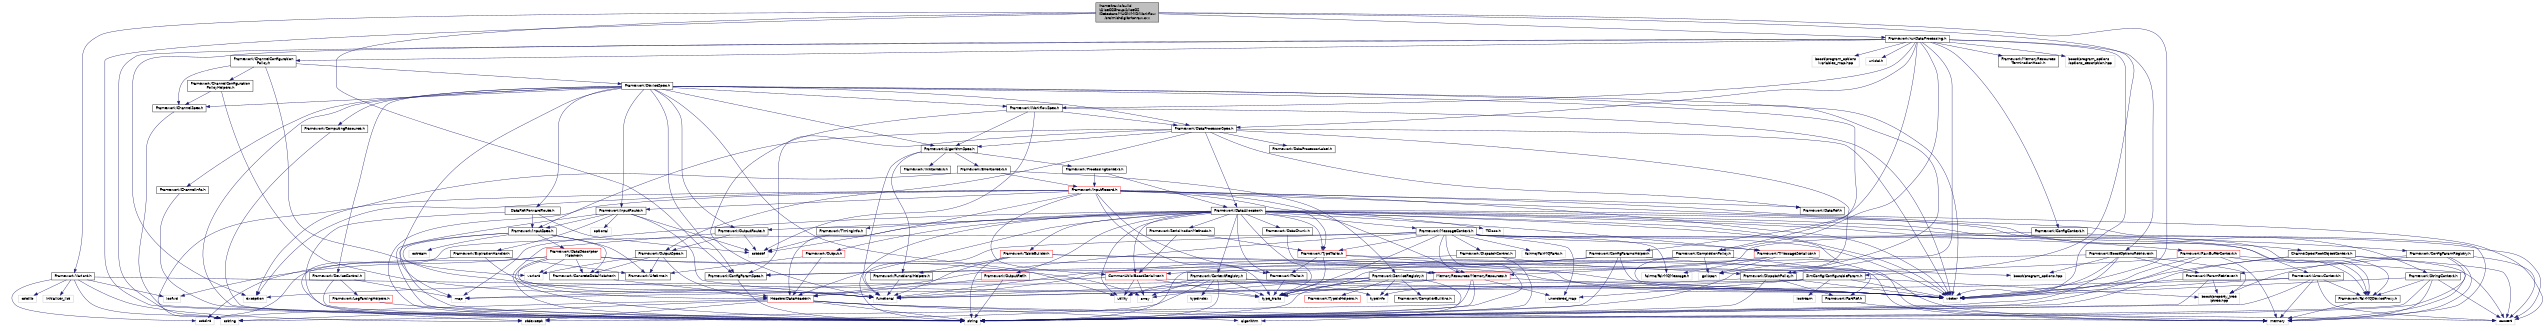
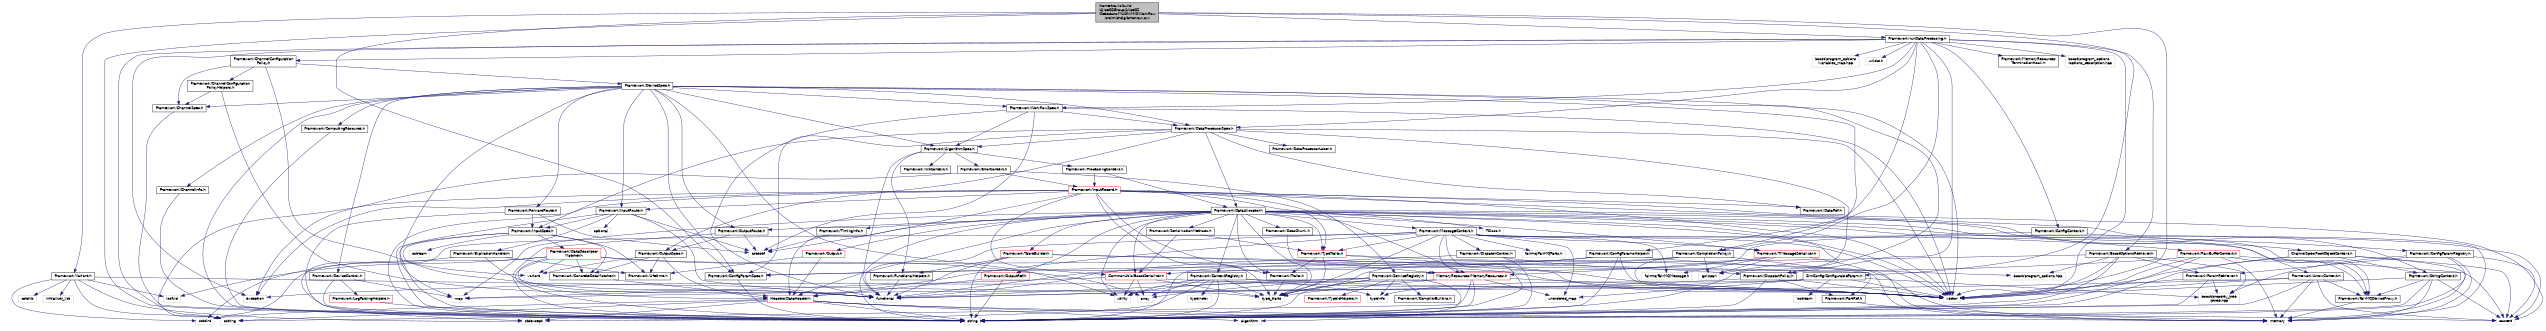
(533, 211) -> (533, 211)
(2383, 269) -> (2376, 265)
